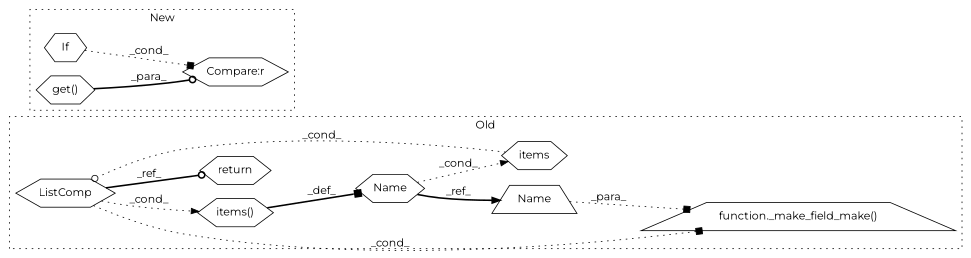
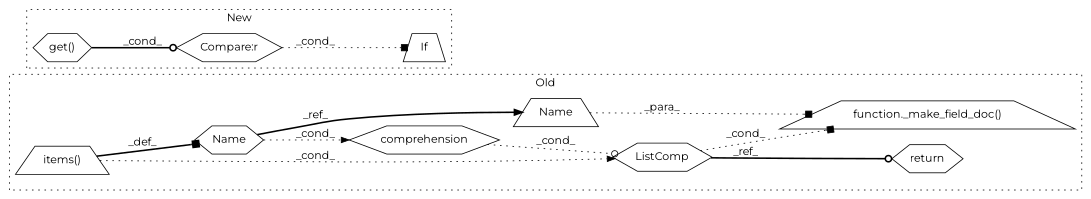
(66, 48) -> (424, 48)
(135, 58) -> (341, 48)
(149, 77) -> (143, 42)
(534, 156) -> (424, 140)
(146, 208) -> (353, 162)
(235, 213) -> (62, 160)
(798, 217) -> (927, 115)
